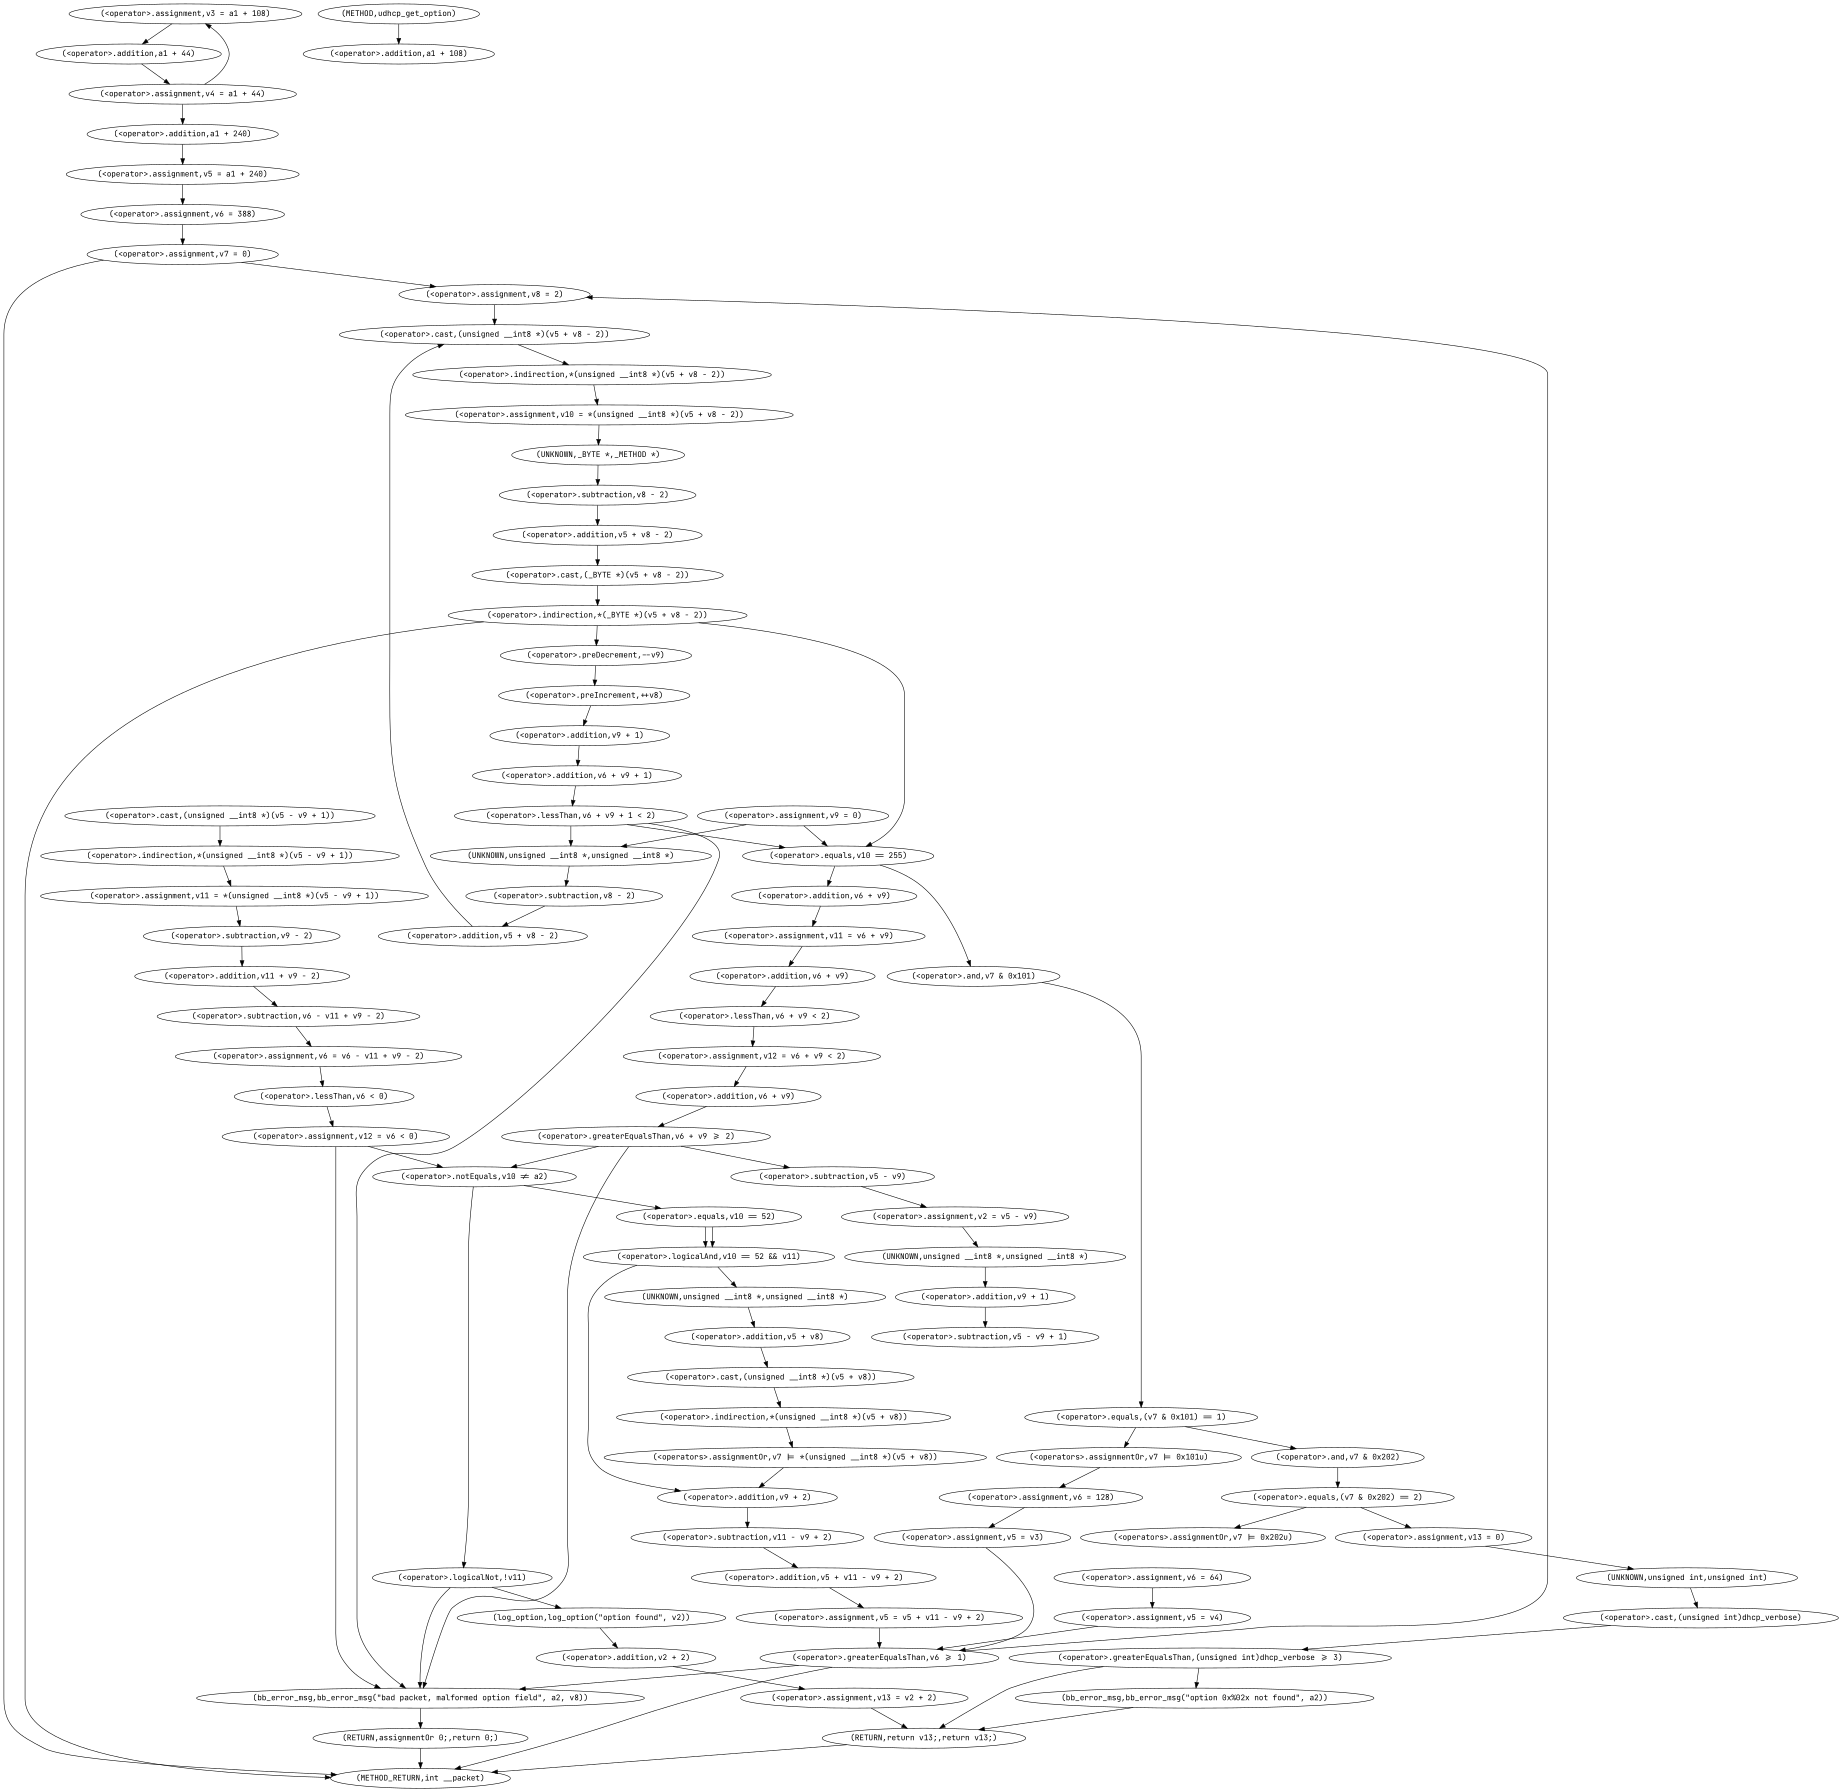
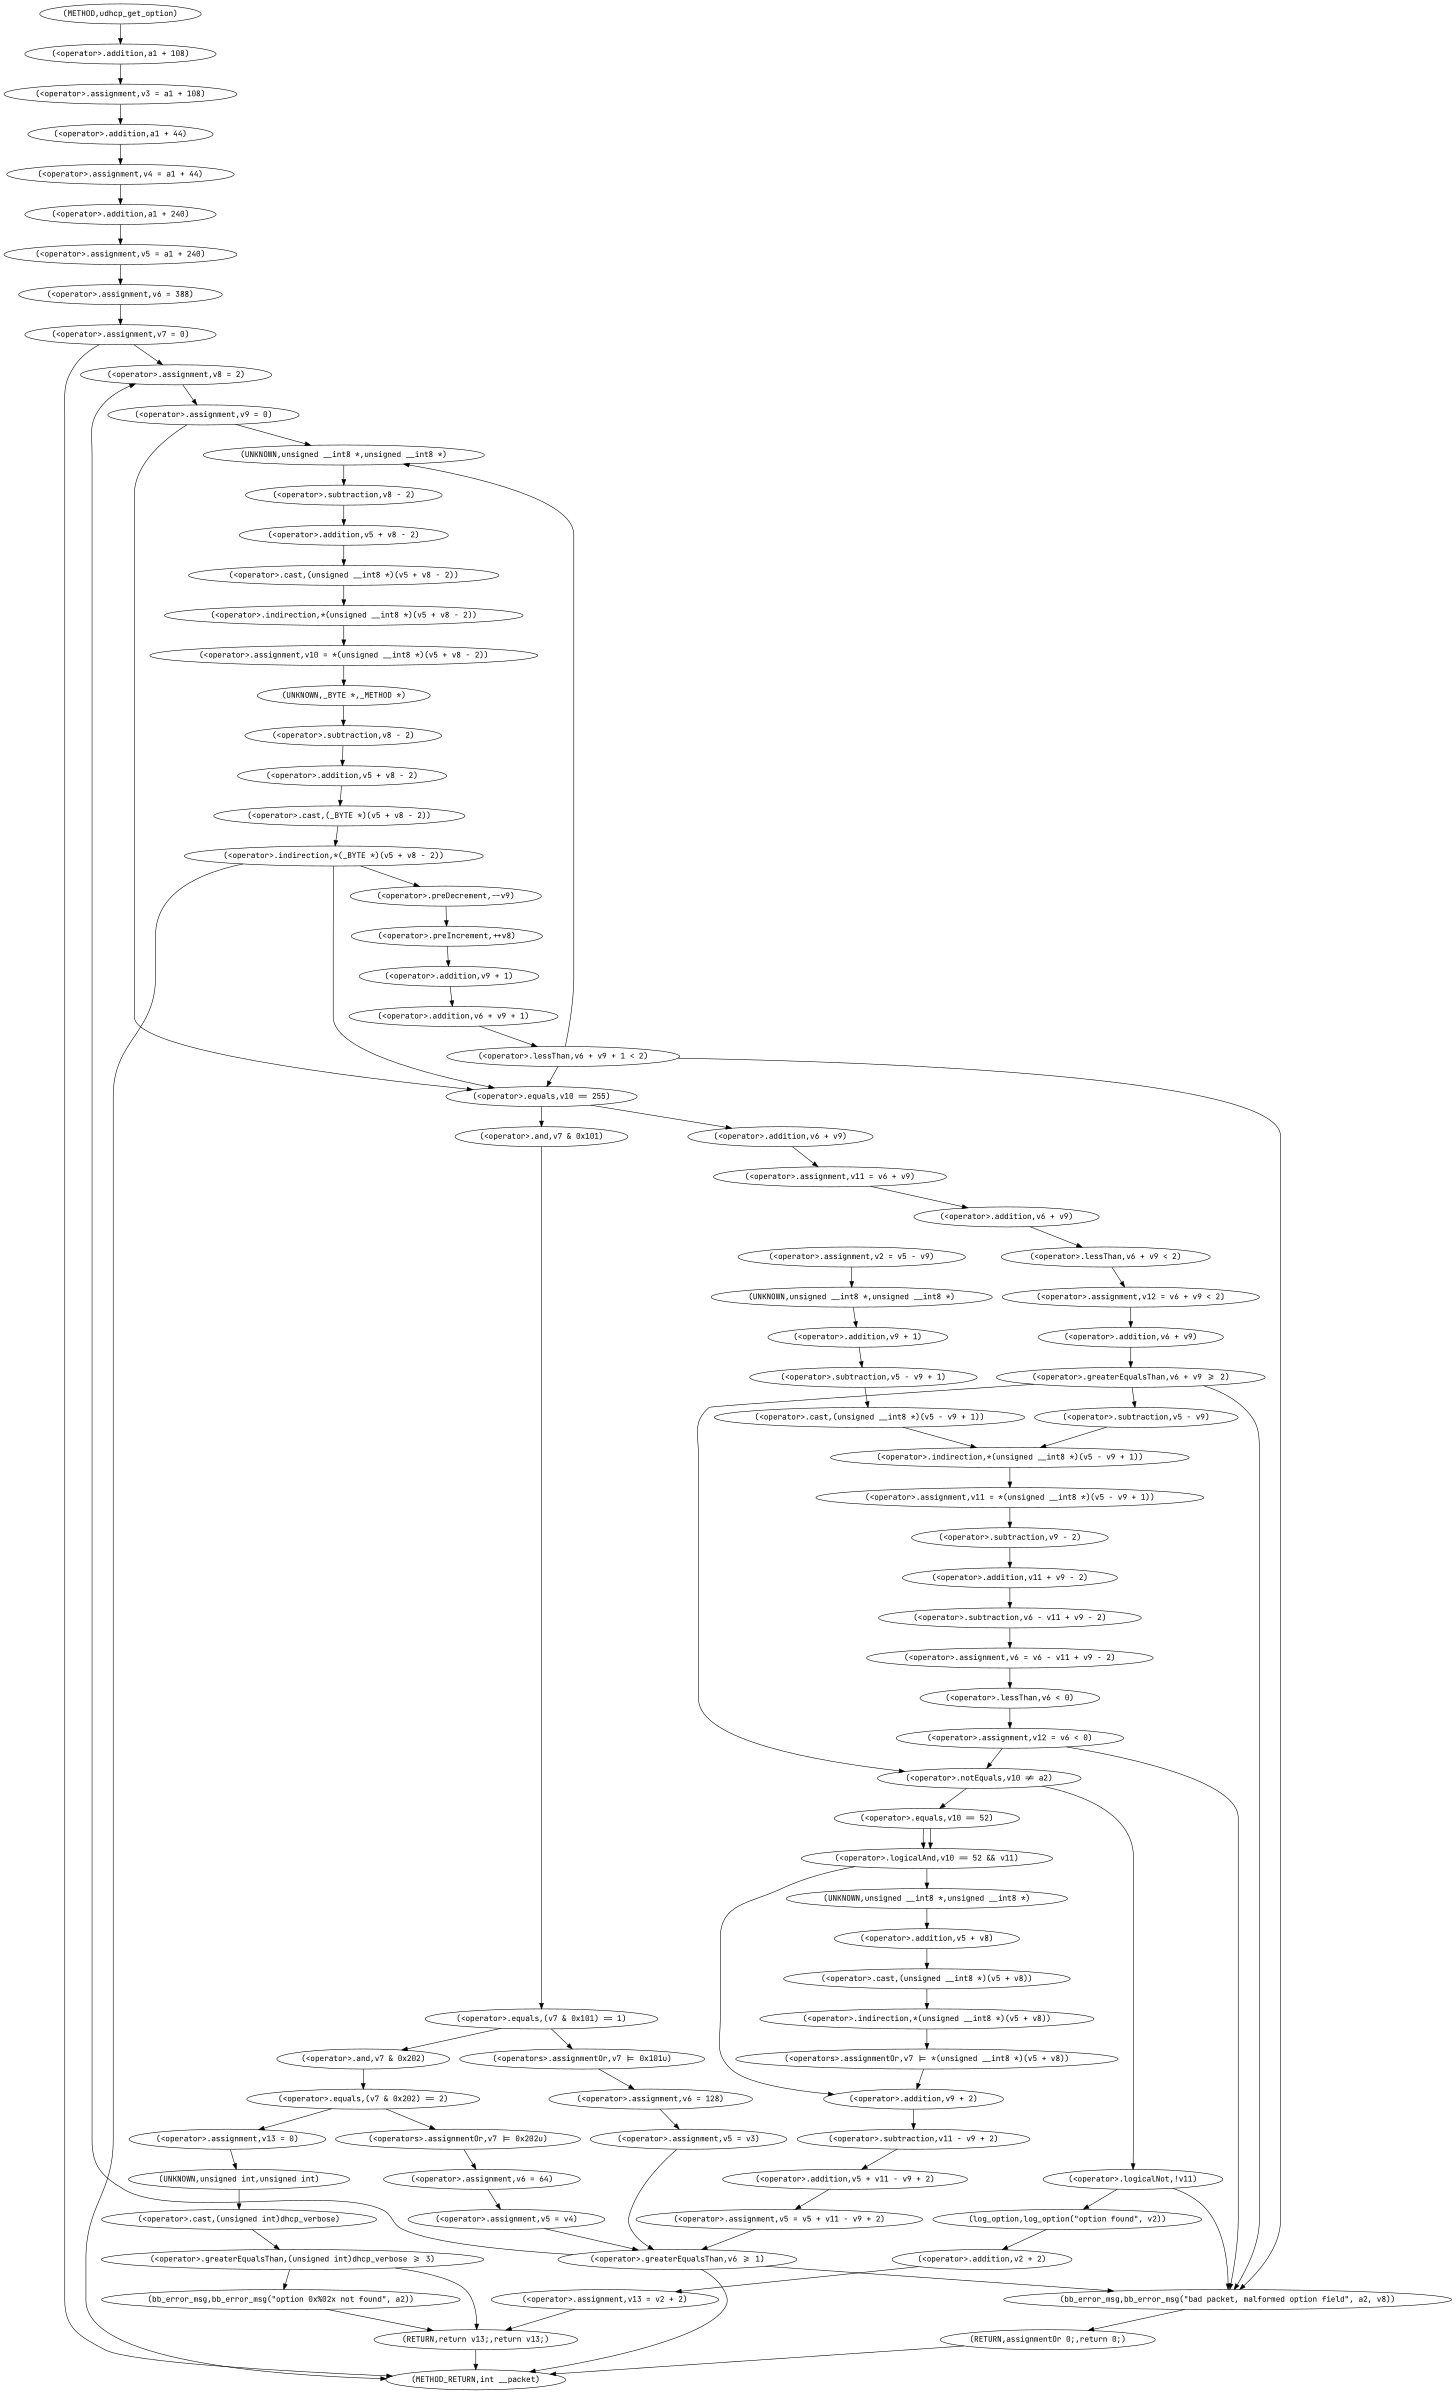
(229, 57) -> (120, 71)
(495, 312) -> (188, 393)
(891, 1196) -> (1076, 1436)
none -> (866, 1392)
none -> (469, 2157)
